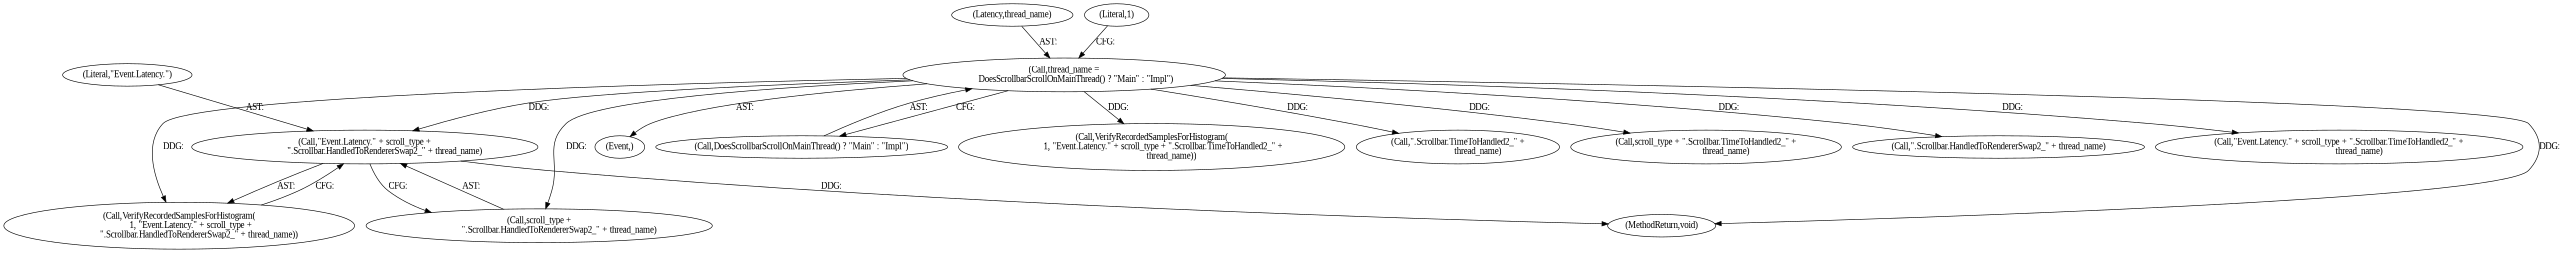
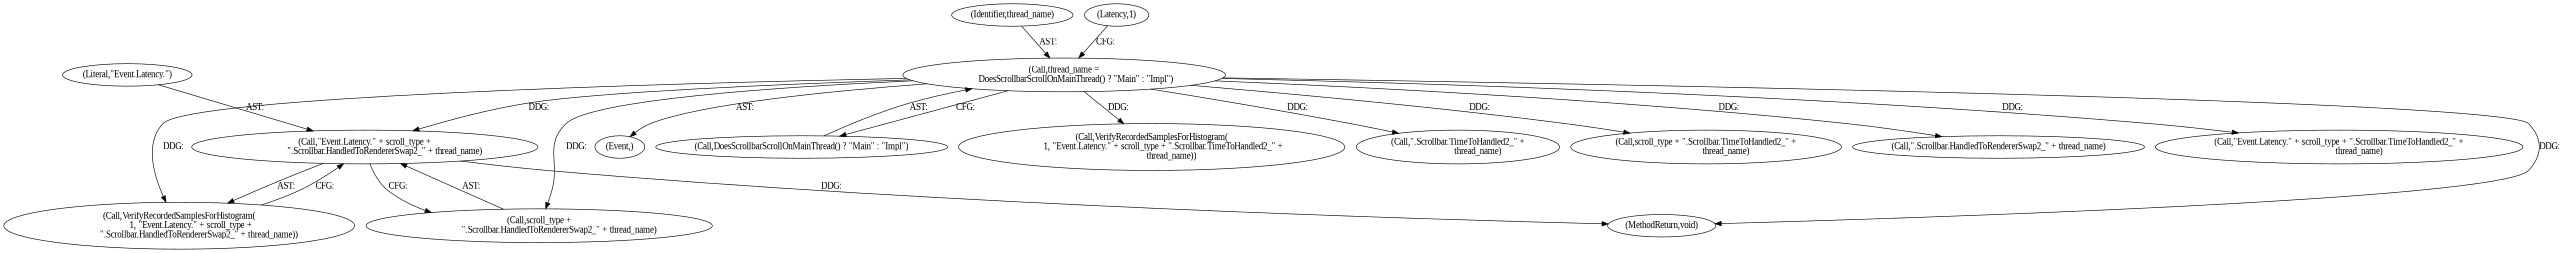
(1012, 15) -> (1012, 15)
(1117, 15) -> (1117, 15)
